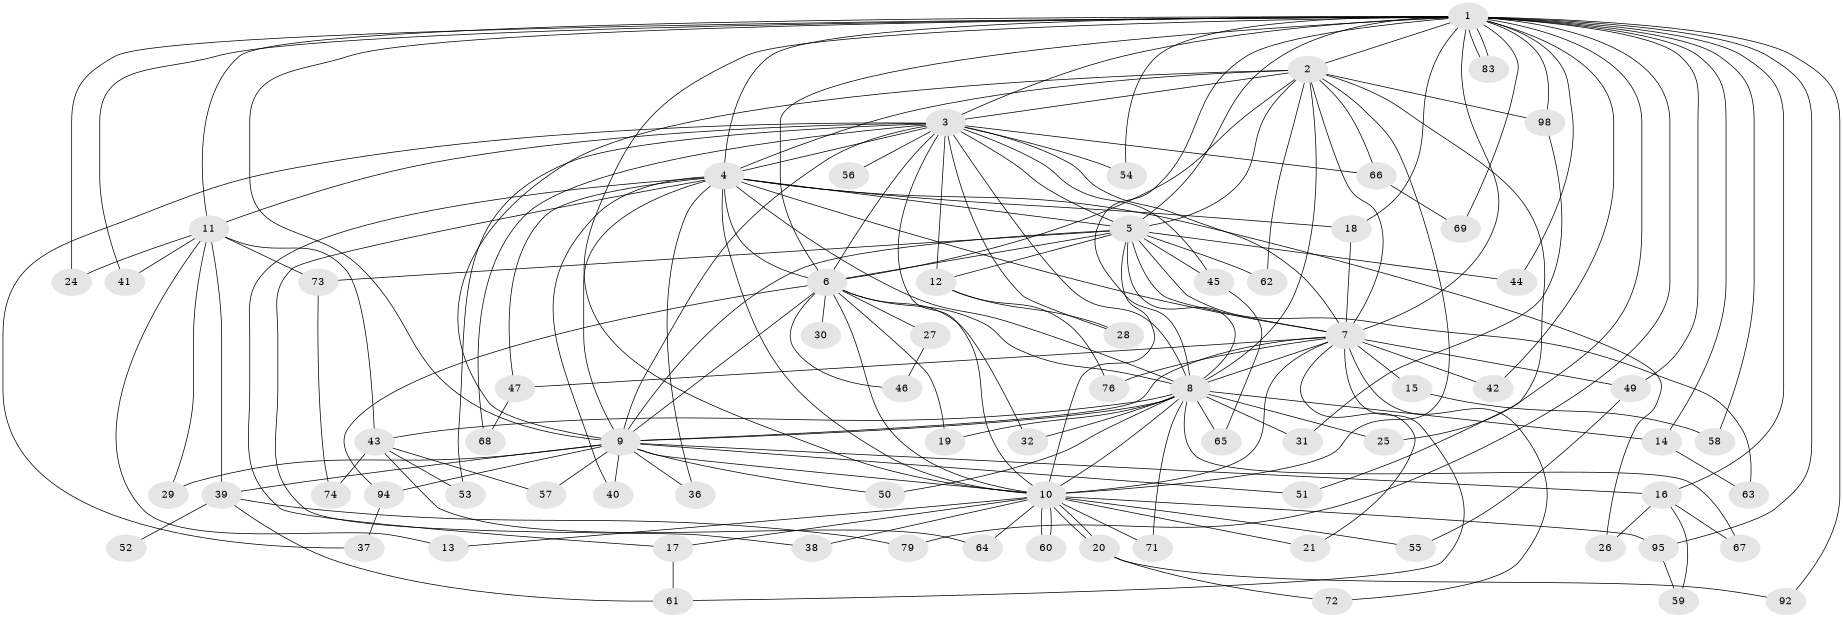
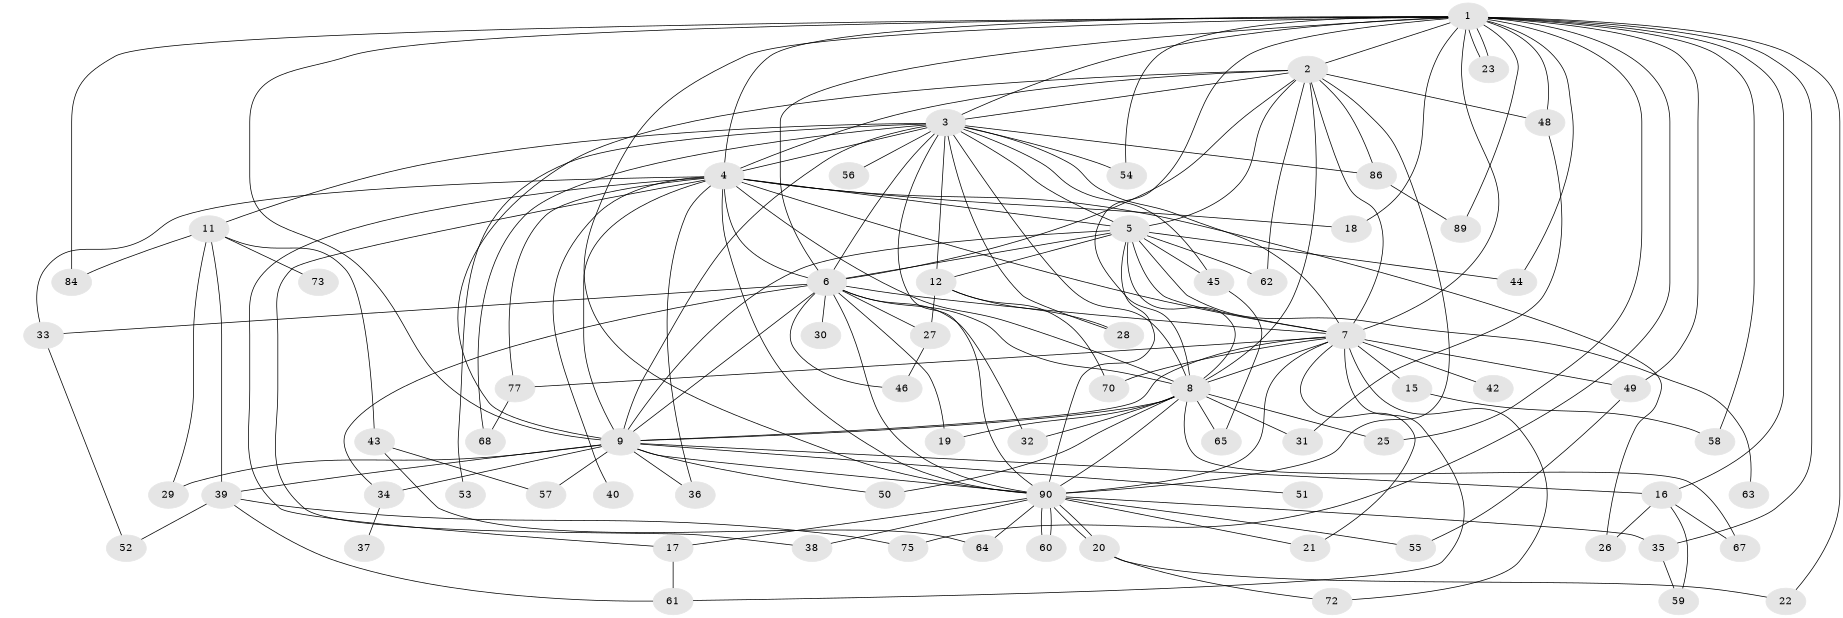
(758, 22) -> none
(1272, 63) -> none
(1489, 69) -> (1489, 69)
(1545, 123) -> (1545, 123)
(1377, 176) -> (1377, 176)
(1613, 180) -> none
(236, 181) -> none
(1461, 229) -> (1461, 229)
(724, 256) -> none
(1544, 277) -> none
(72, 282) -> (72, 282)
(125, 282) -> none
(1348, 282) -> (1086, 314)
none -> (933, 315)
none -> (44, 335)
(515, 389) -> (515, 389)
(1109, 389) -> (1109, 389)
(783, 419) -> none
(1662, 442) -> none
(617, 468) -> none
(425, 471) -> none
(331, 495) -> none
(384, 495) -> (384, 495)
(1046, 495) -> (1046, 495)
(449, 548) -> none
(908, 548) -> (908, 548)
(1153, 548) -> none
(1659, 548) -> (1659, 548)
(1786, 601) -> (1786, 601)
